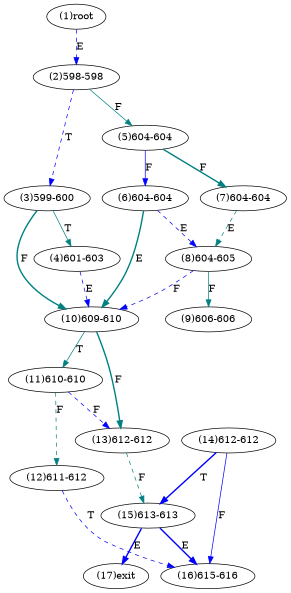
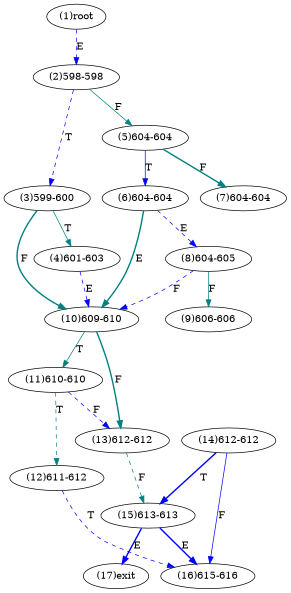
(149, 168) -> (149, 168)
(228, 225) -> none
(60, 410) -> (60, 410)
